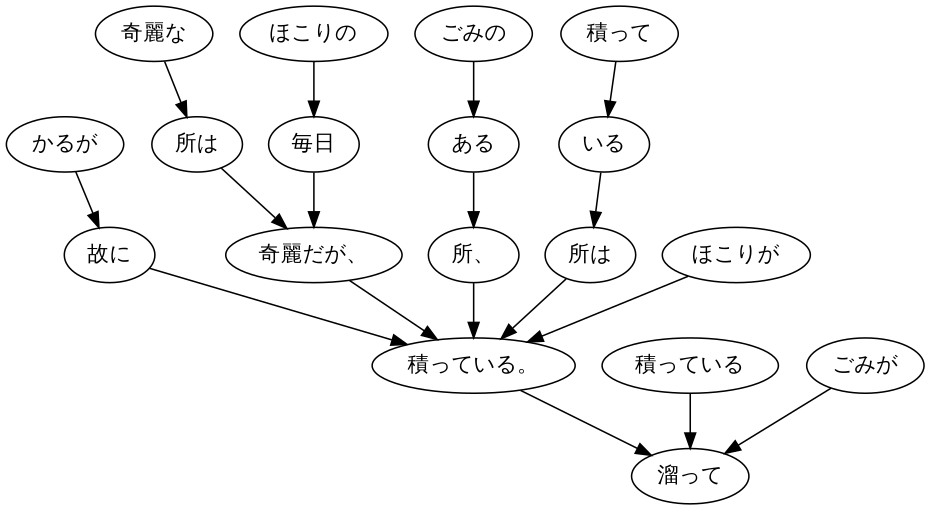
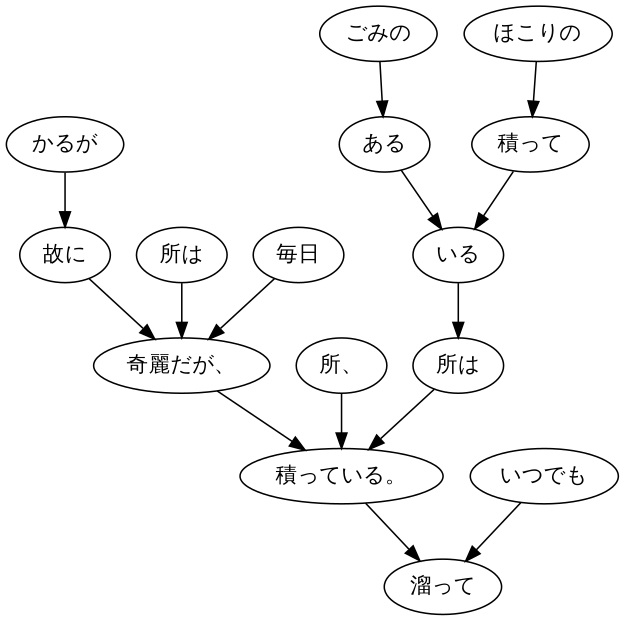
(154, 34) -> none
(314, 82) -> (535, 82)
(474, 192) -> (417, 193)
(736, 255) -> none
(271, 304) -> (116, 304)
(690, 366) -> (544, 476)
(865, 366) -> none
